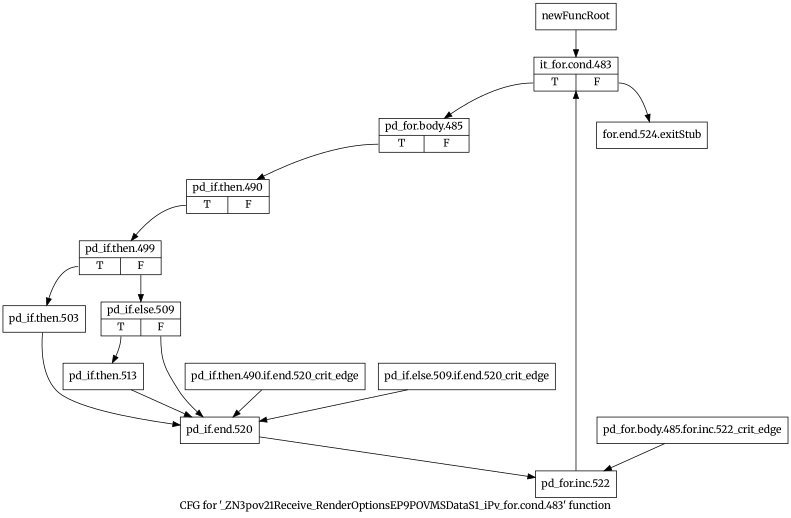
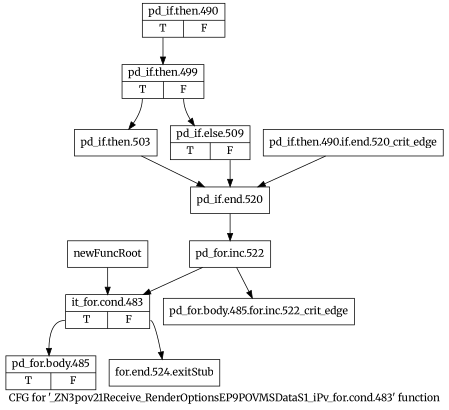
(319, 154) -> none
(103, 376) -> none
(467, 376) -> none
(638, 456) -> (243, 280)
